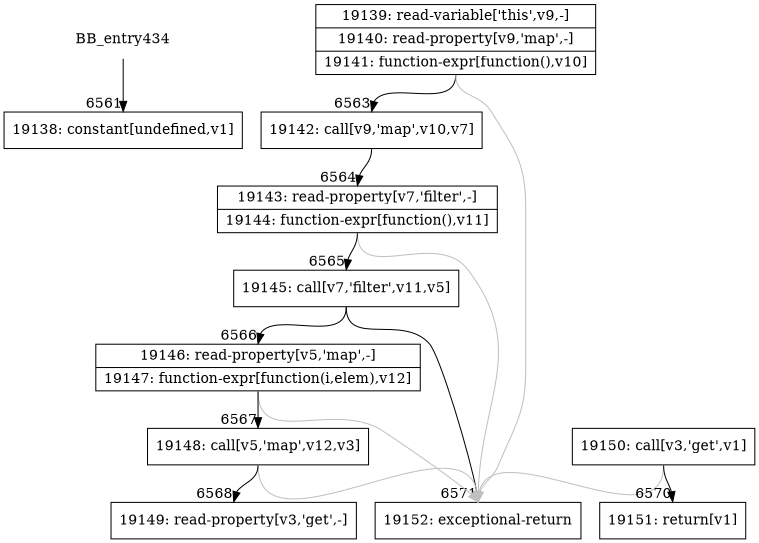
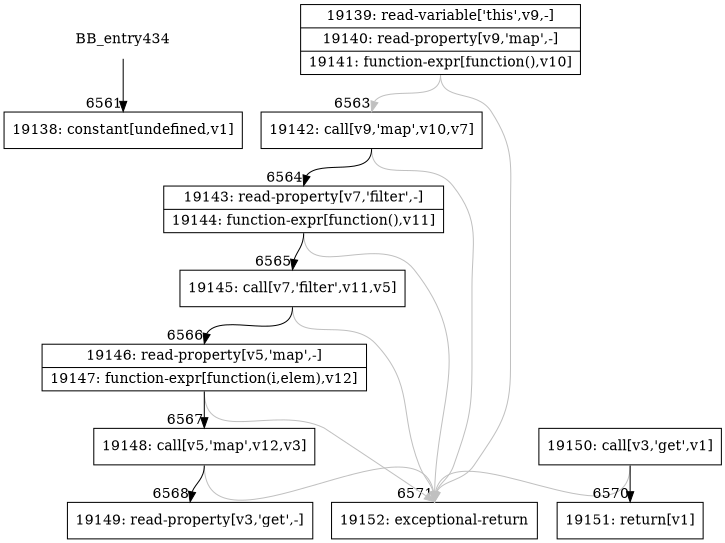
(419, 94) -> (411, 93)
none -> (472, 291)
(441, 369) -> (394, 369)
